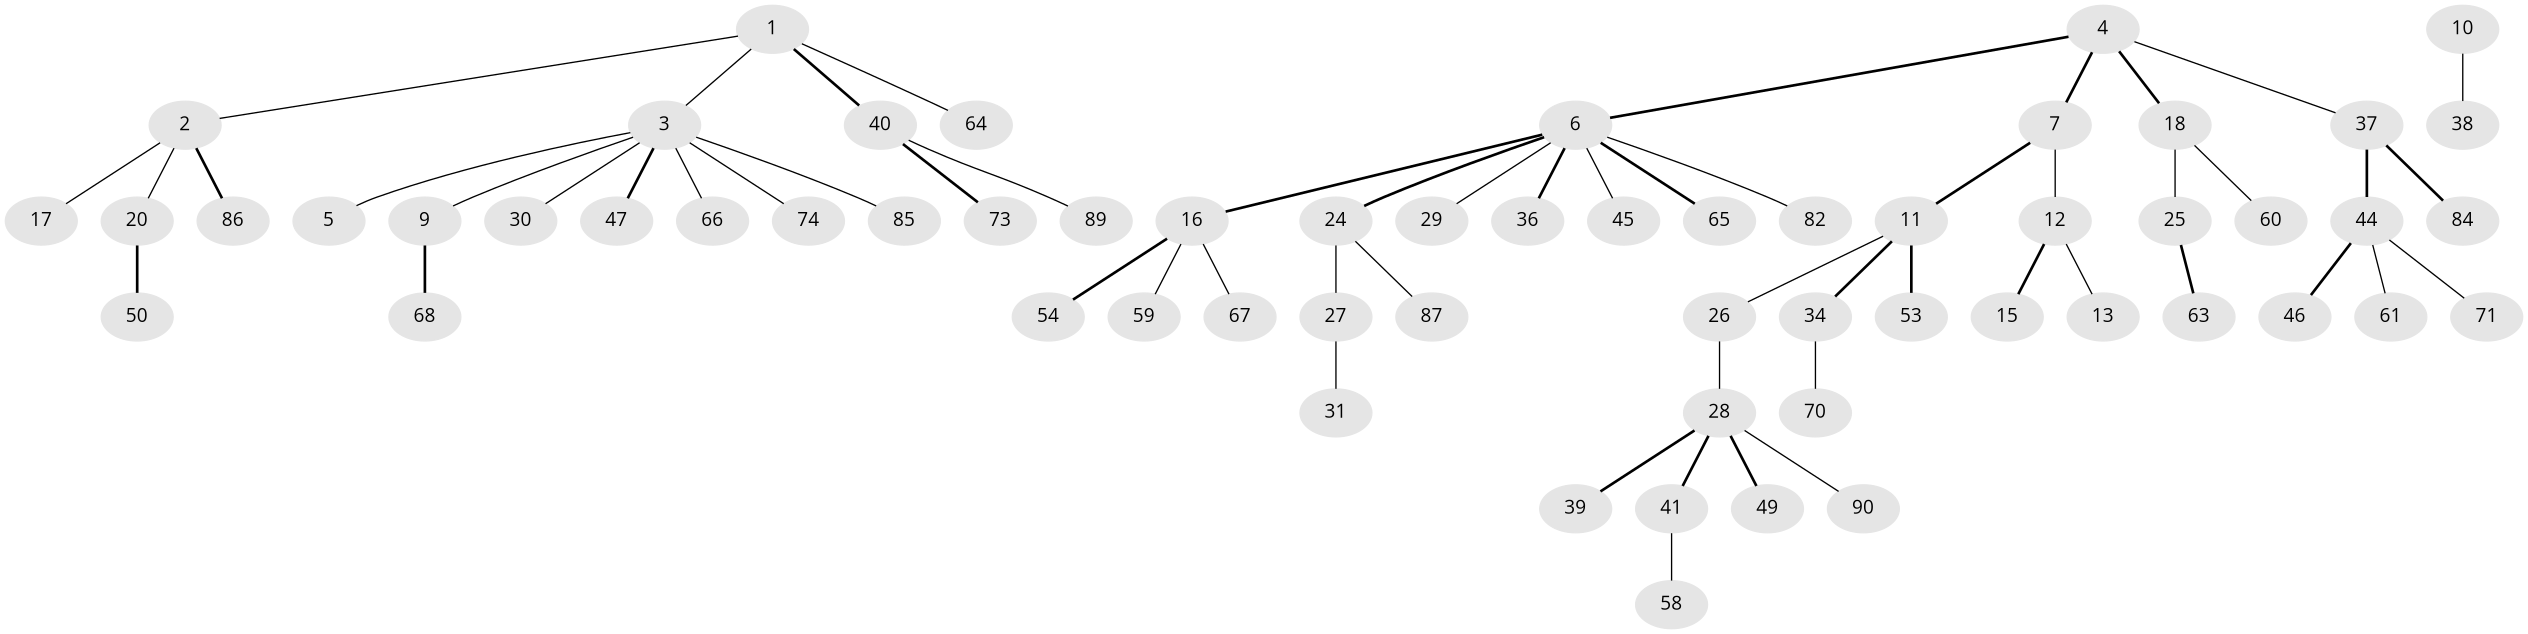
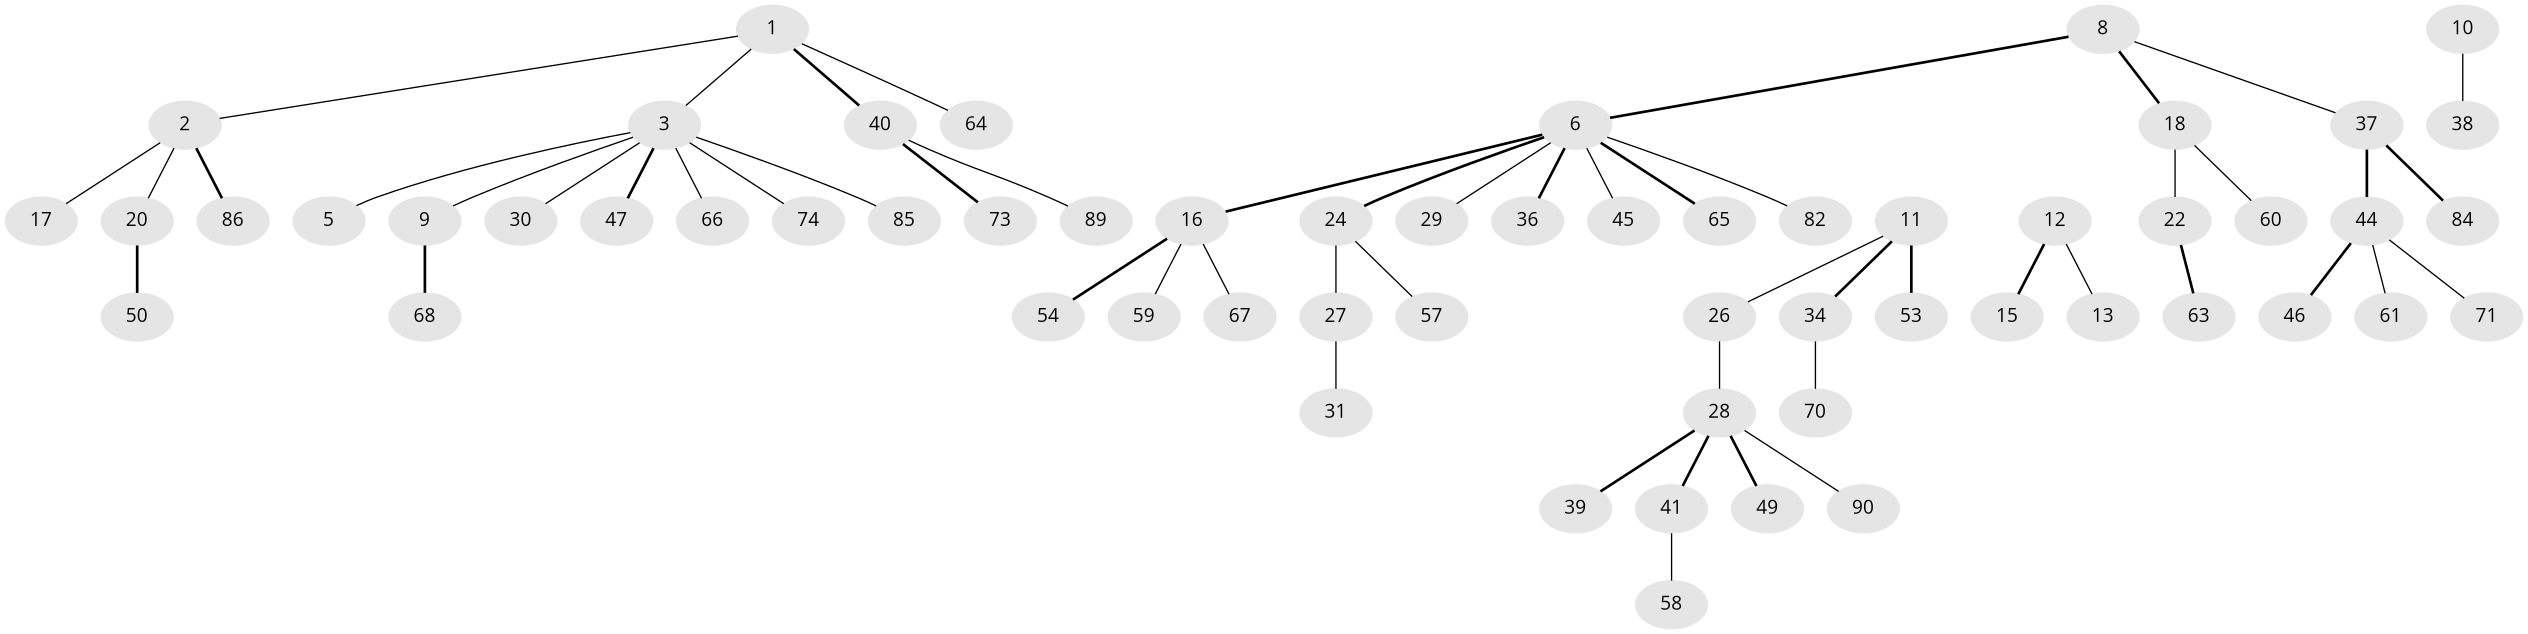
(2103, 29) -> (2103, 29)
(2055, 125) -> none
(2175, 221) -> (2175, 221)
(1432, 317) -> (1432, 317)
